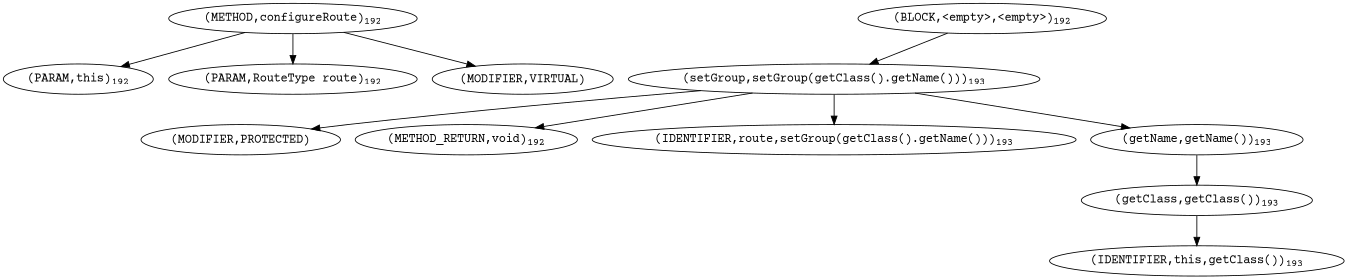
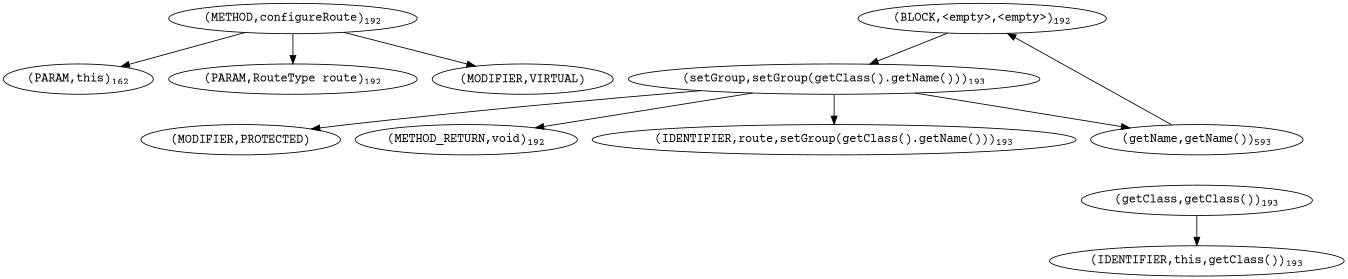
(120, 78) -> (120, 78)
(1263, 138) -> (1263, 138)
(1197, 166) -> (1093, 81)
